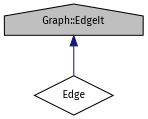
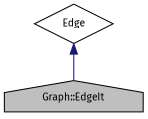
(74, 61) -> (74, 67)
